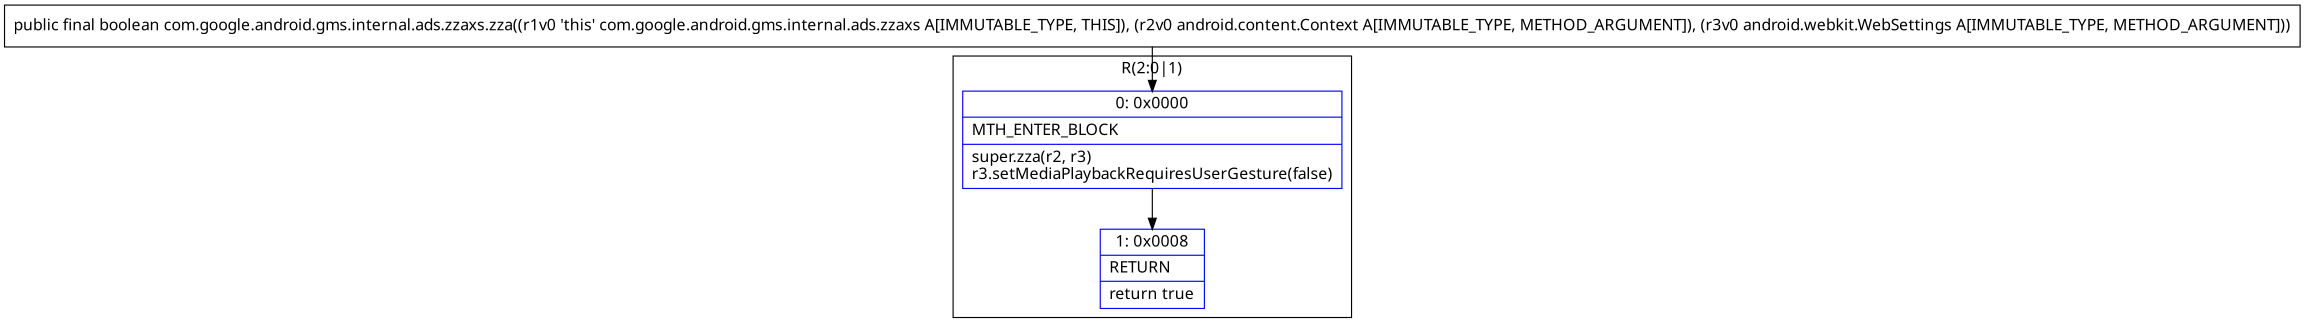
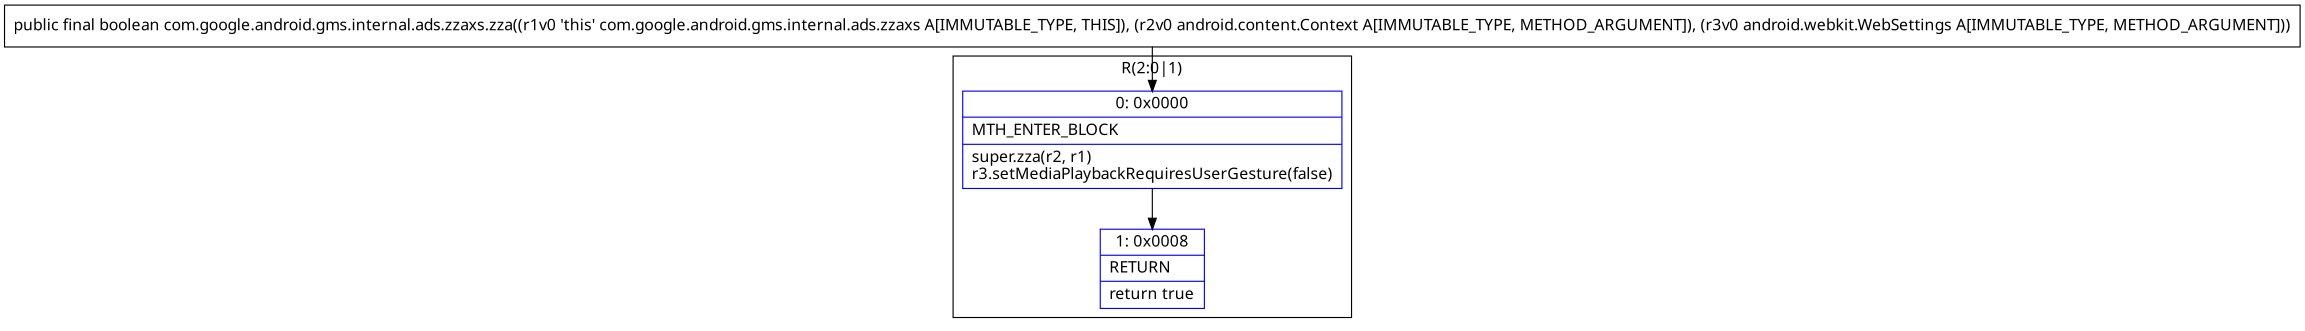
(1032, 157) -> (1032, 157)
